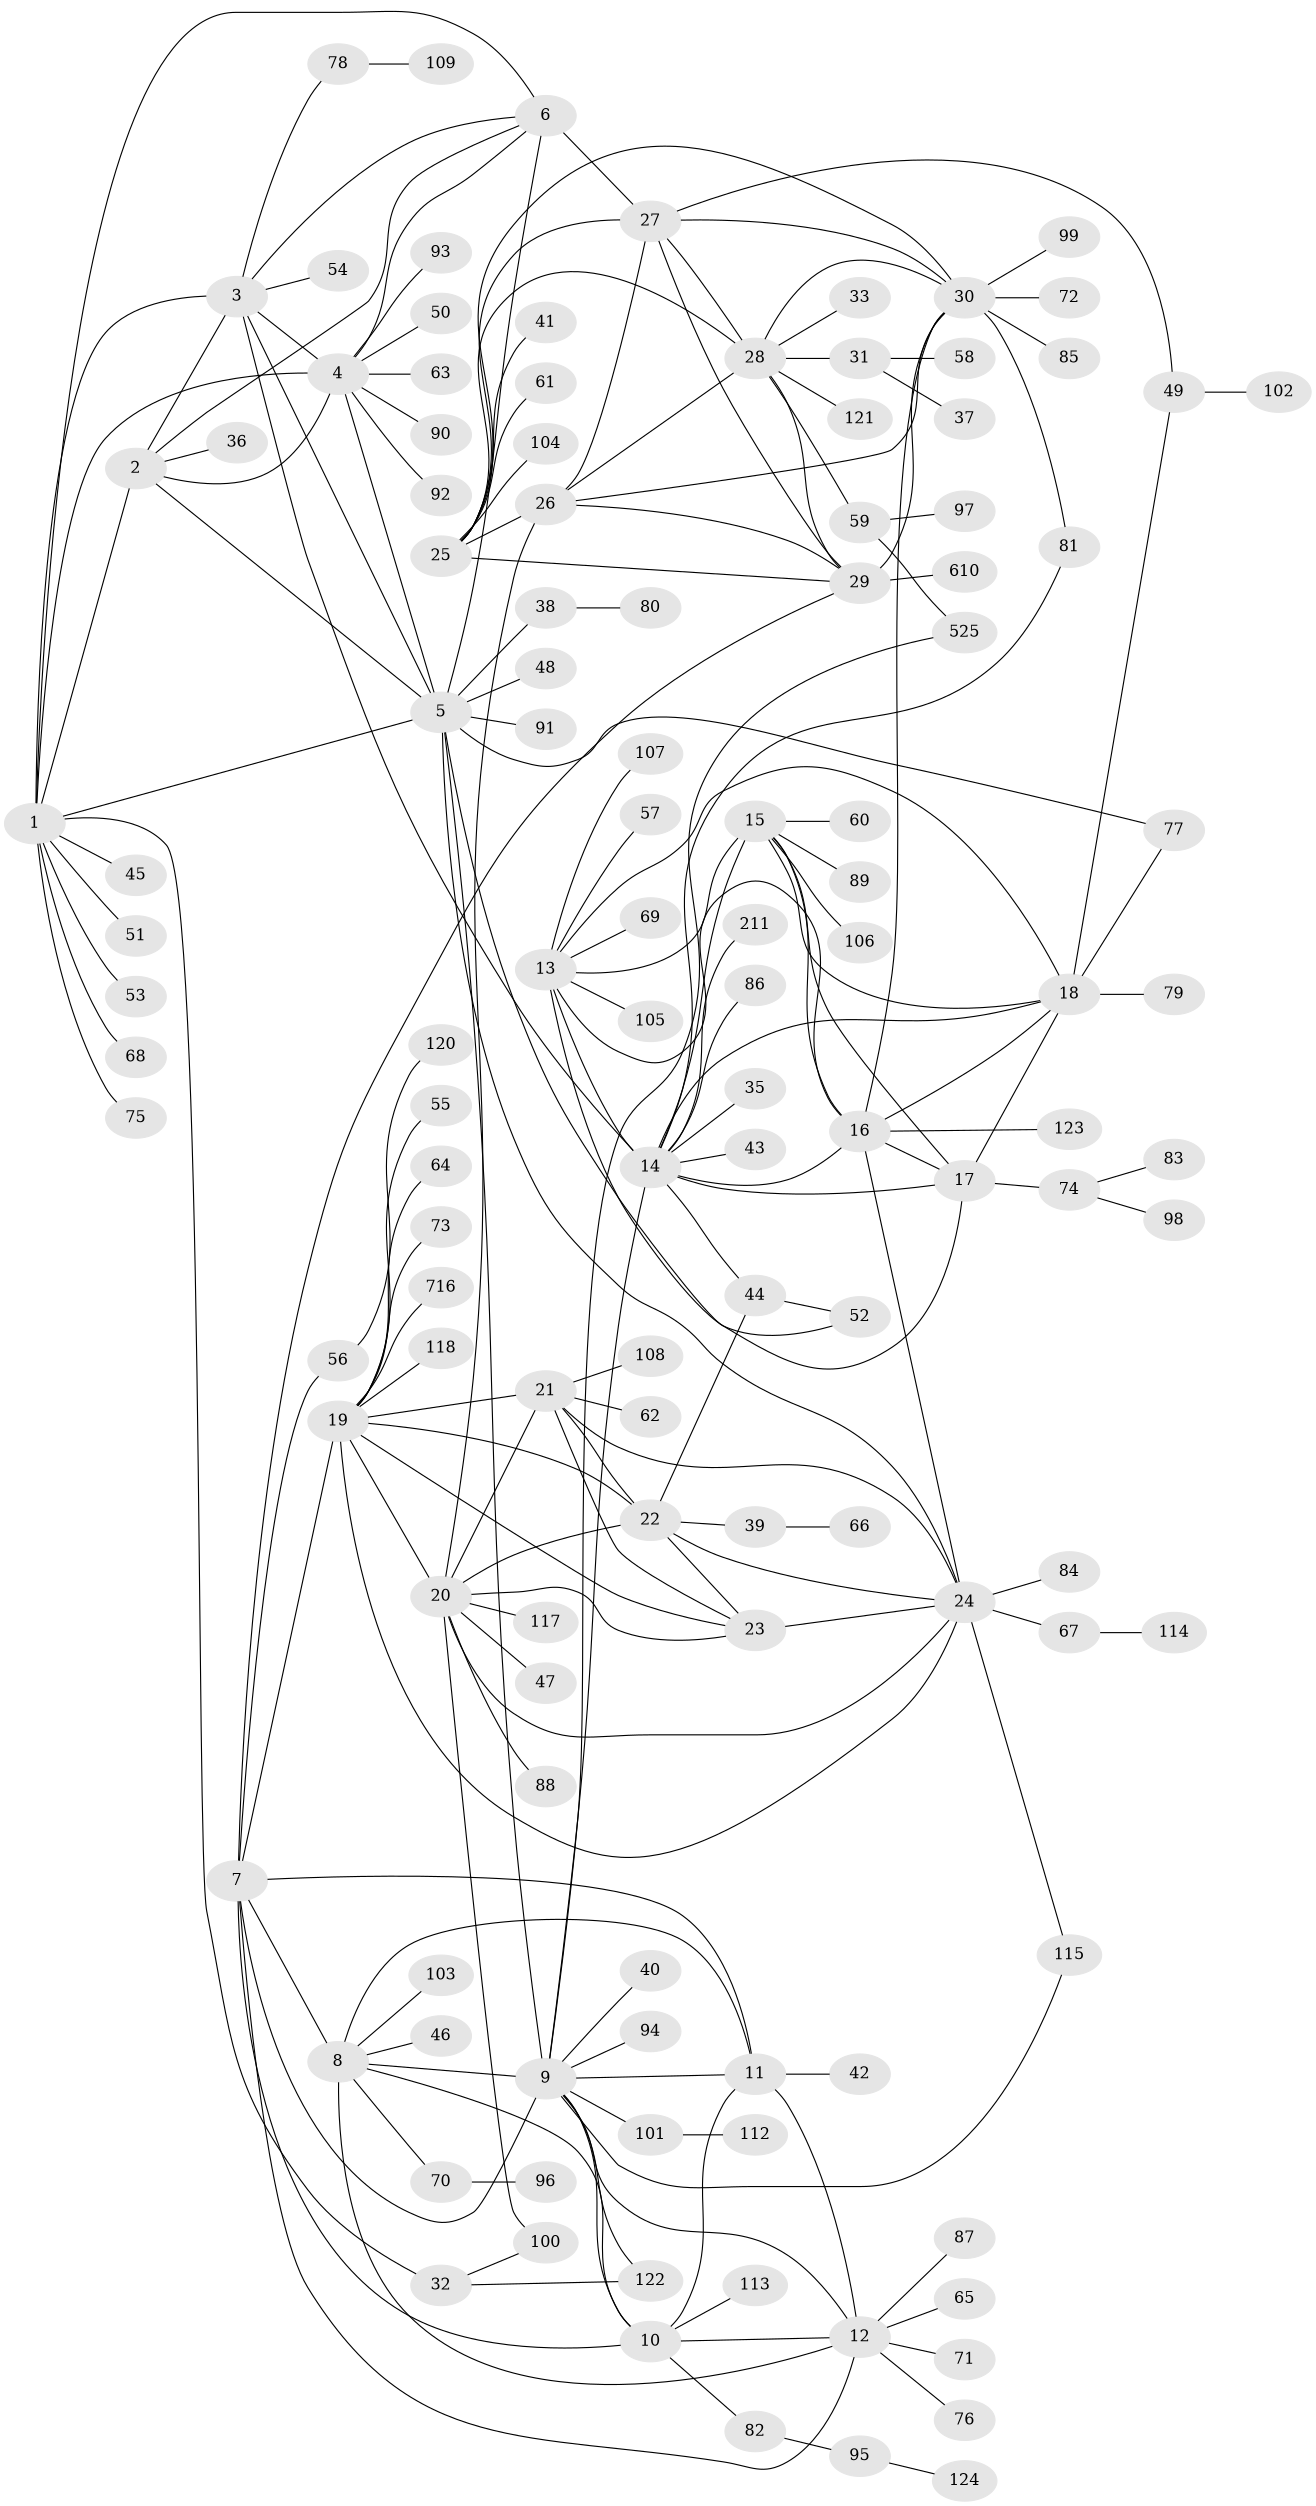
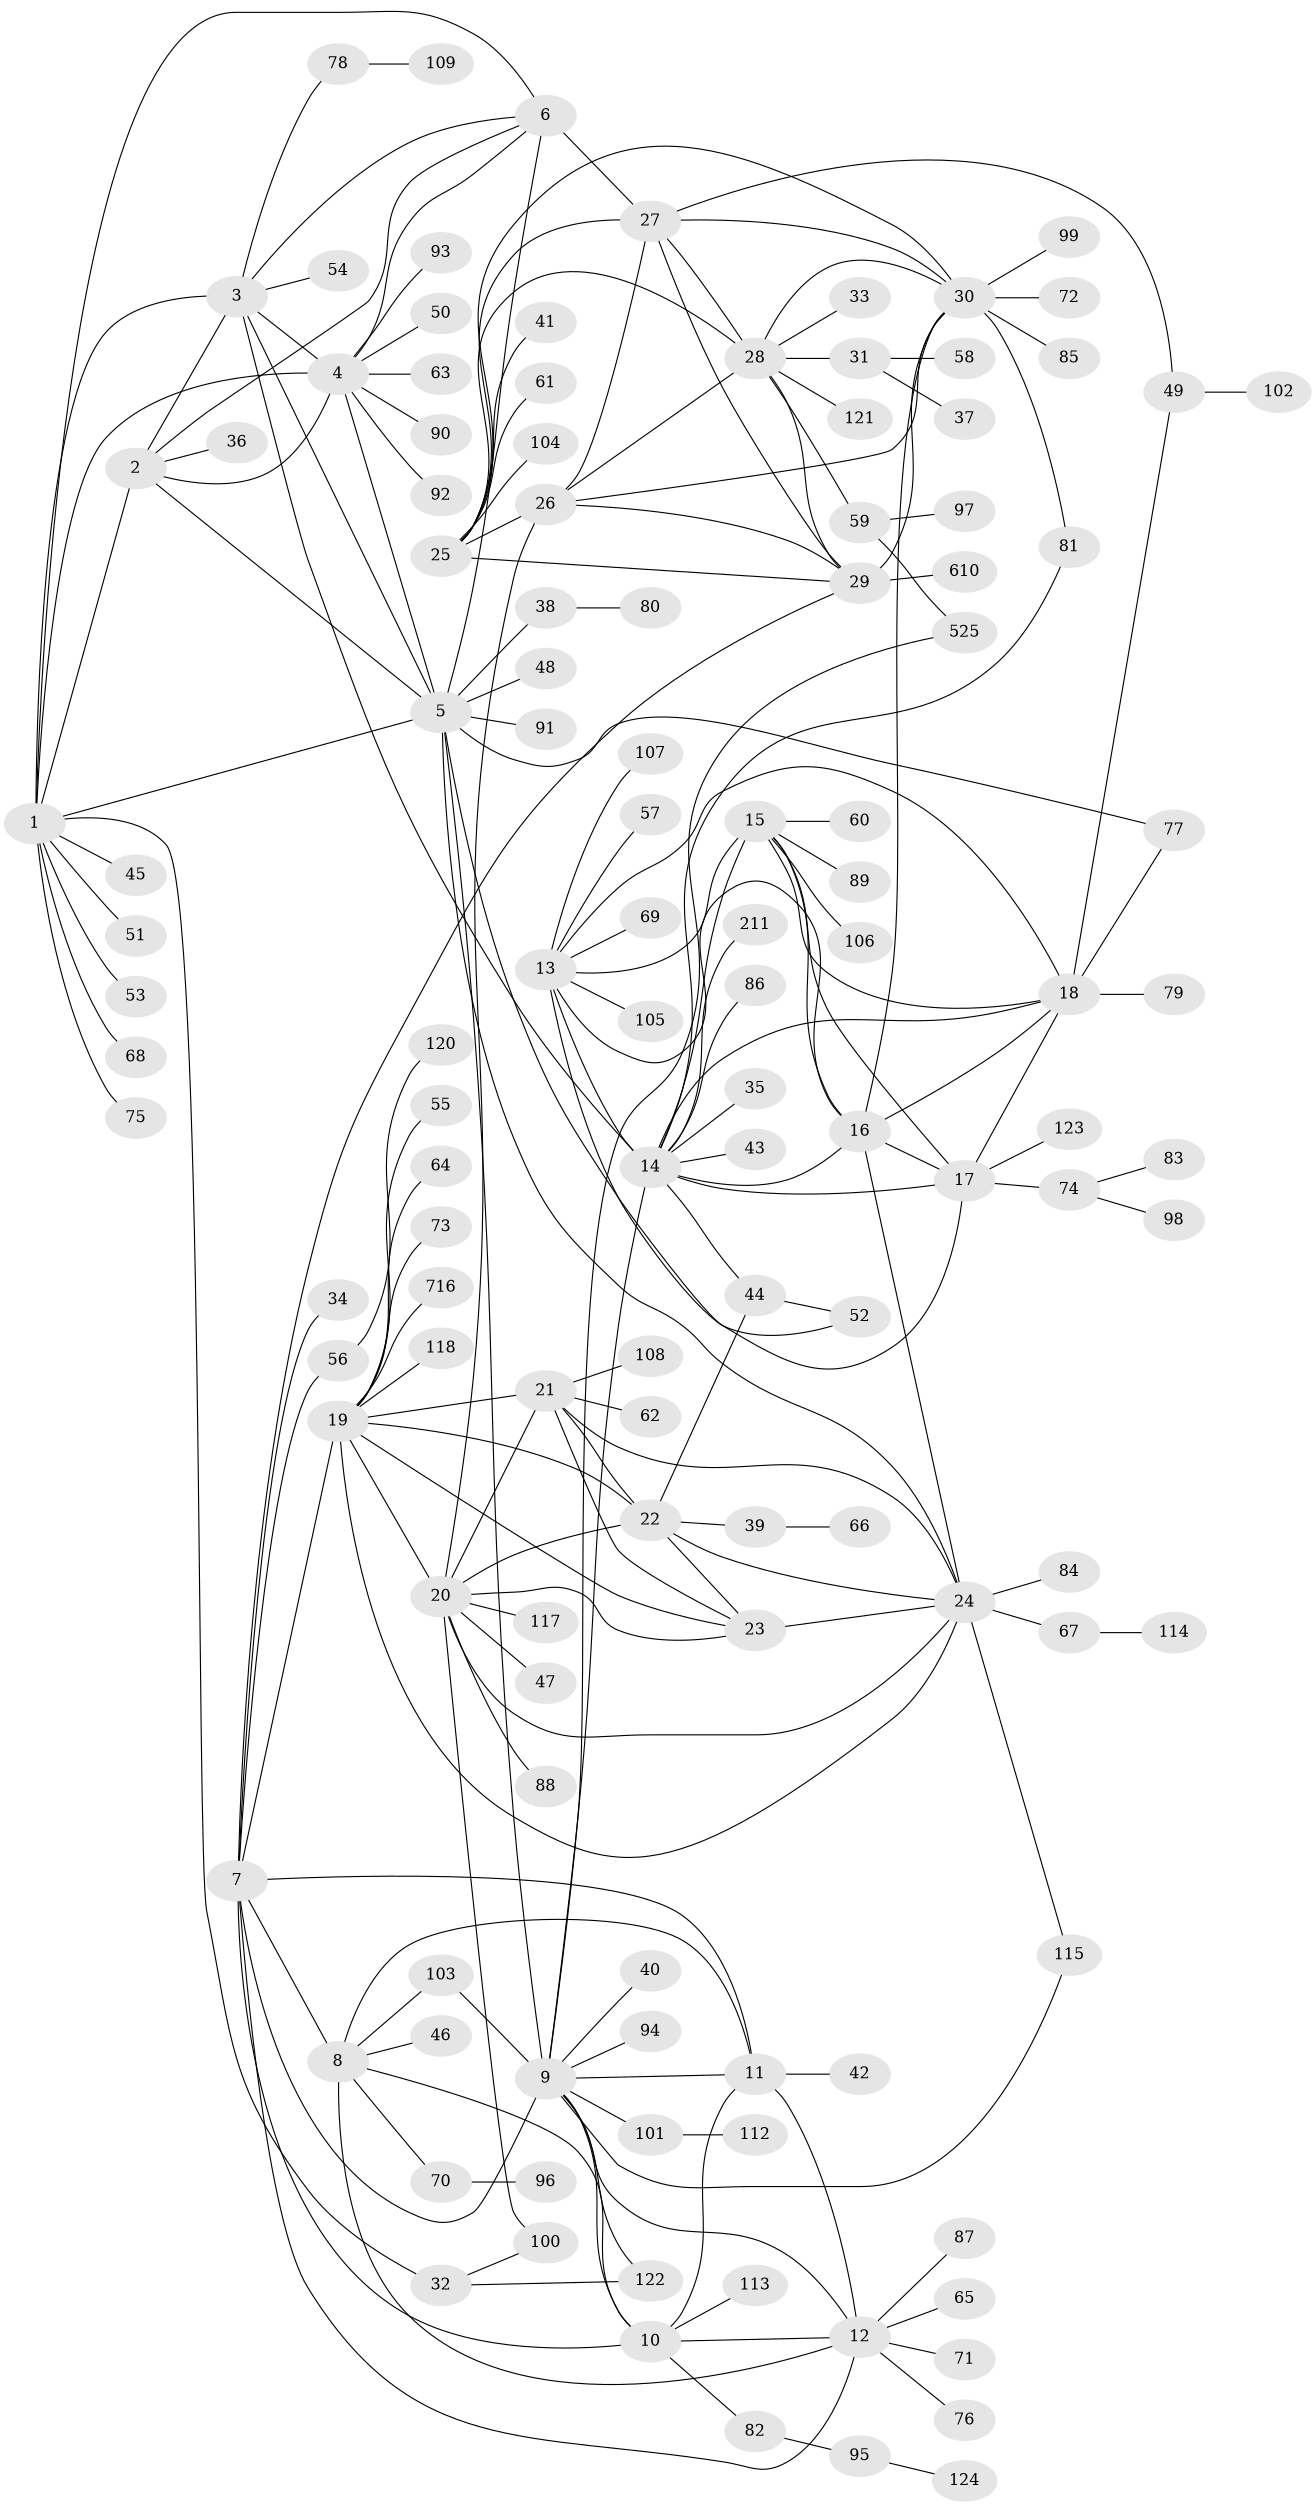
(964, 1130) -> (1017, 1155)
none -> (338, 1300)
(442, 2070) -> (494, 2027)
